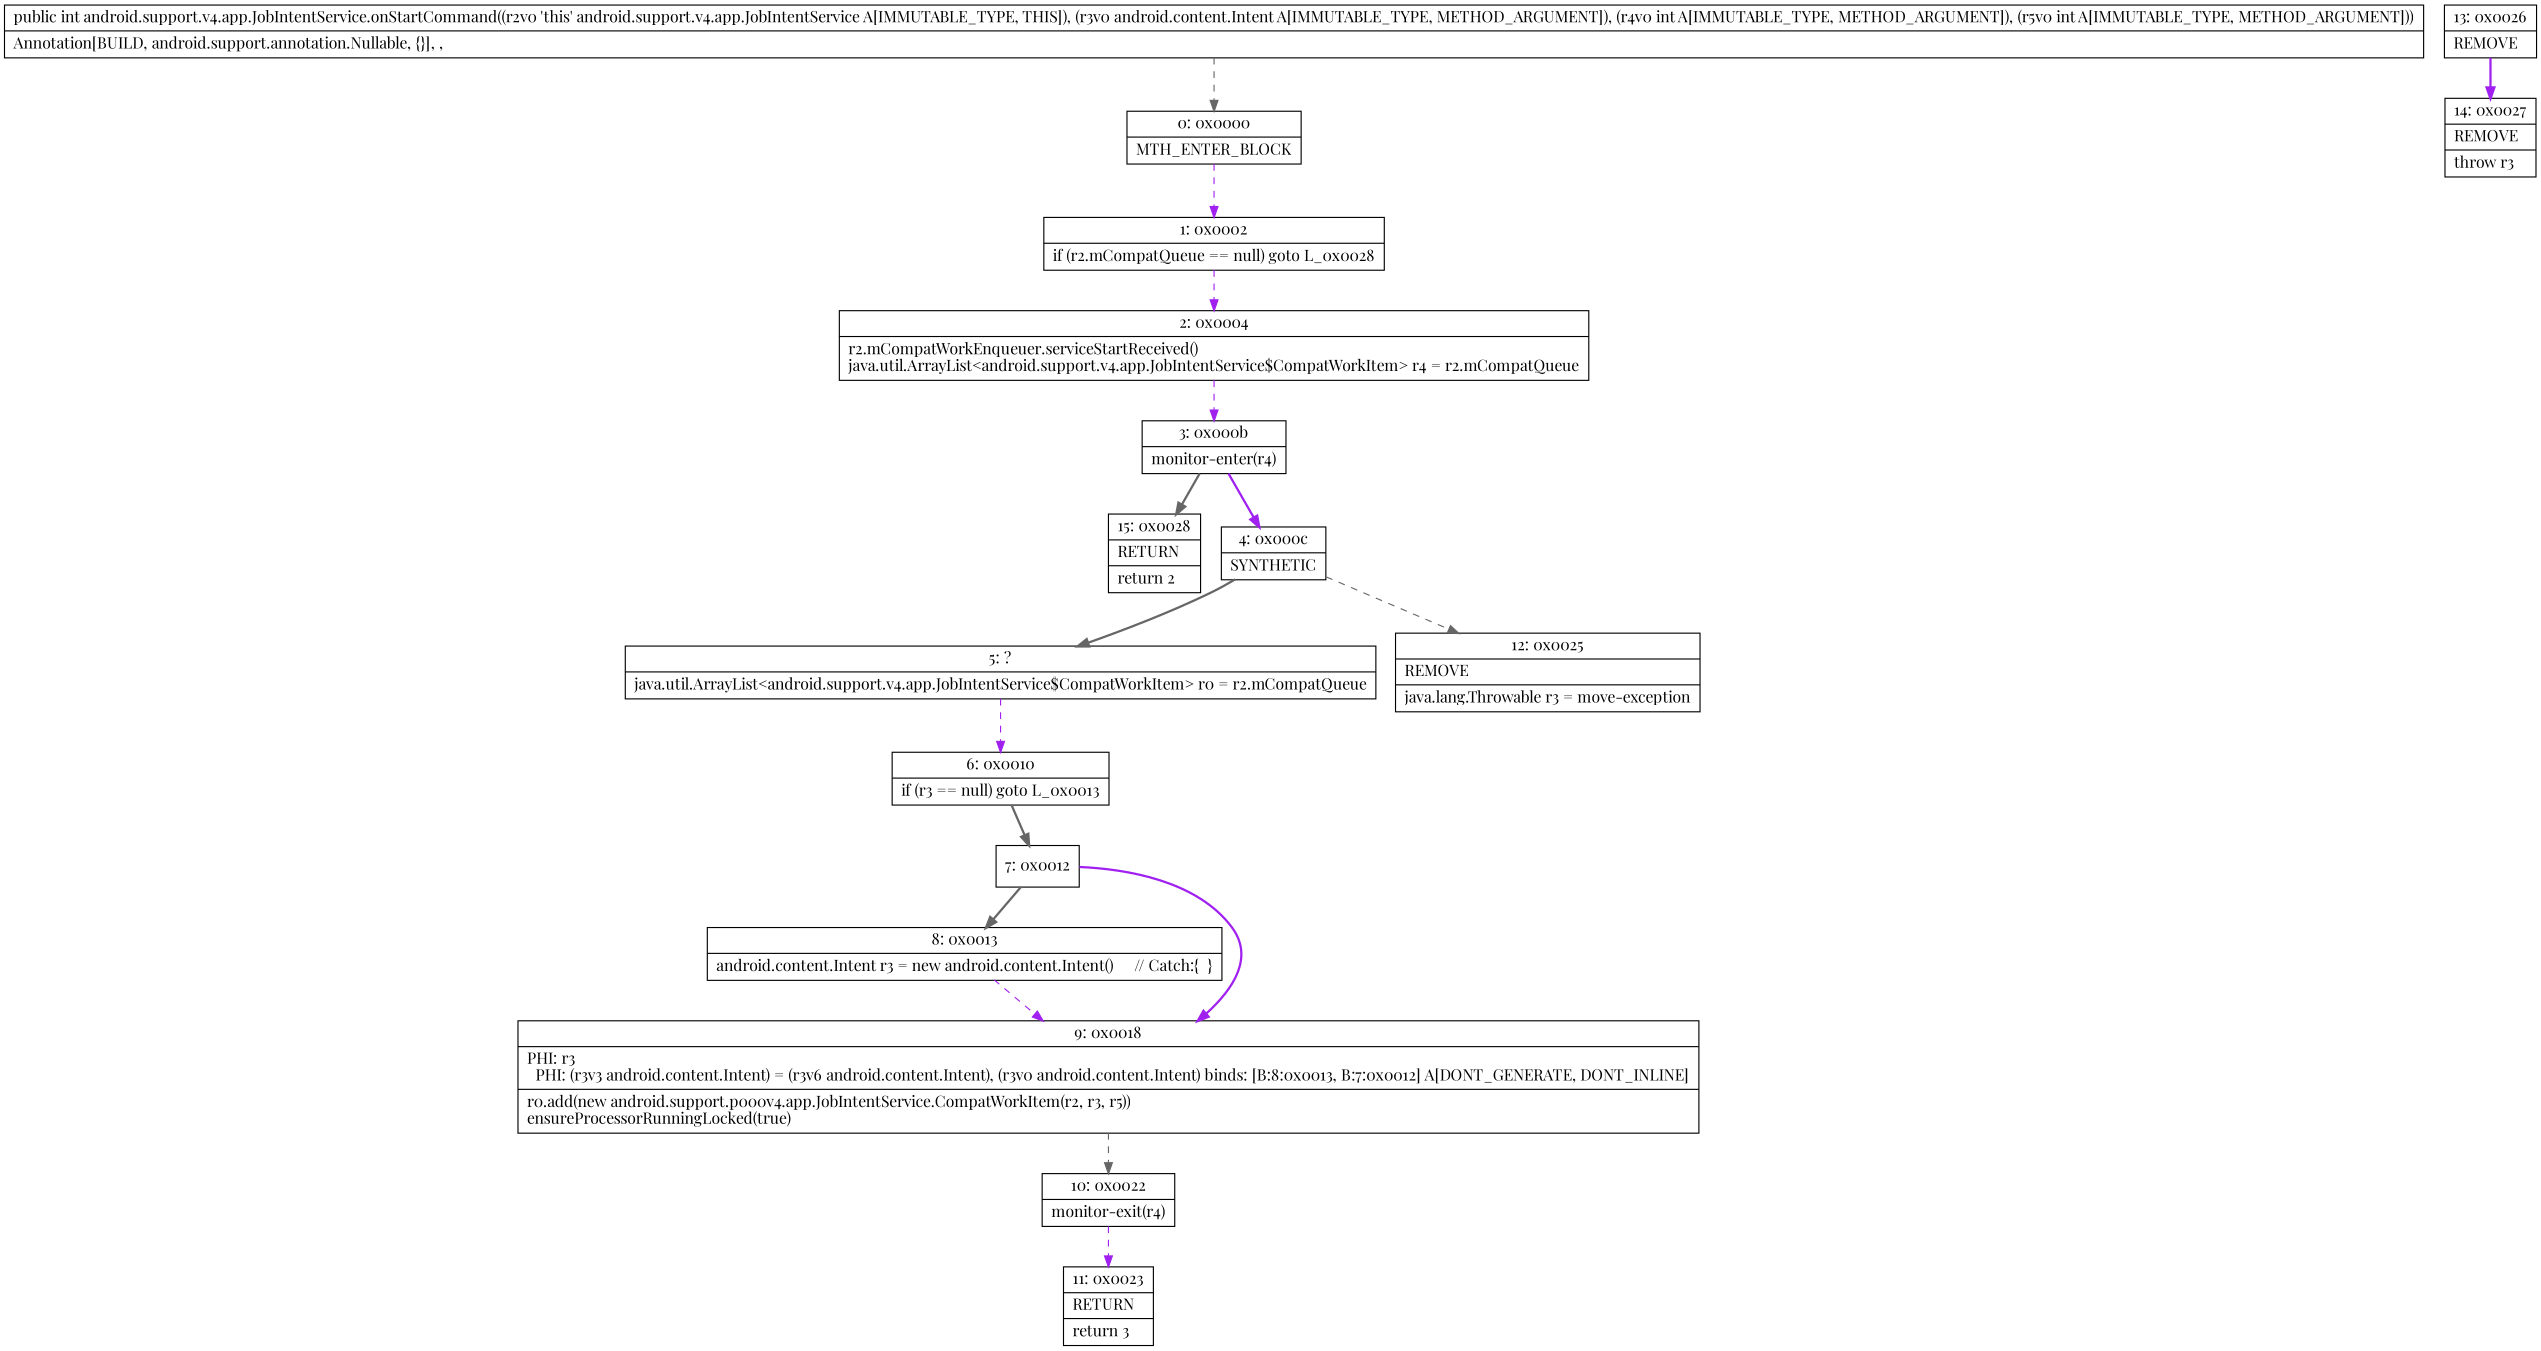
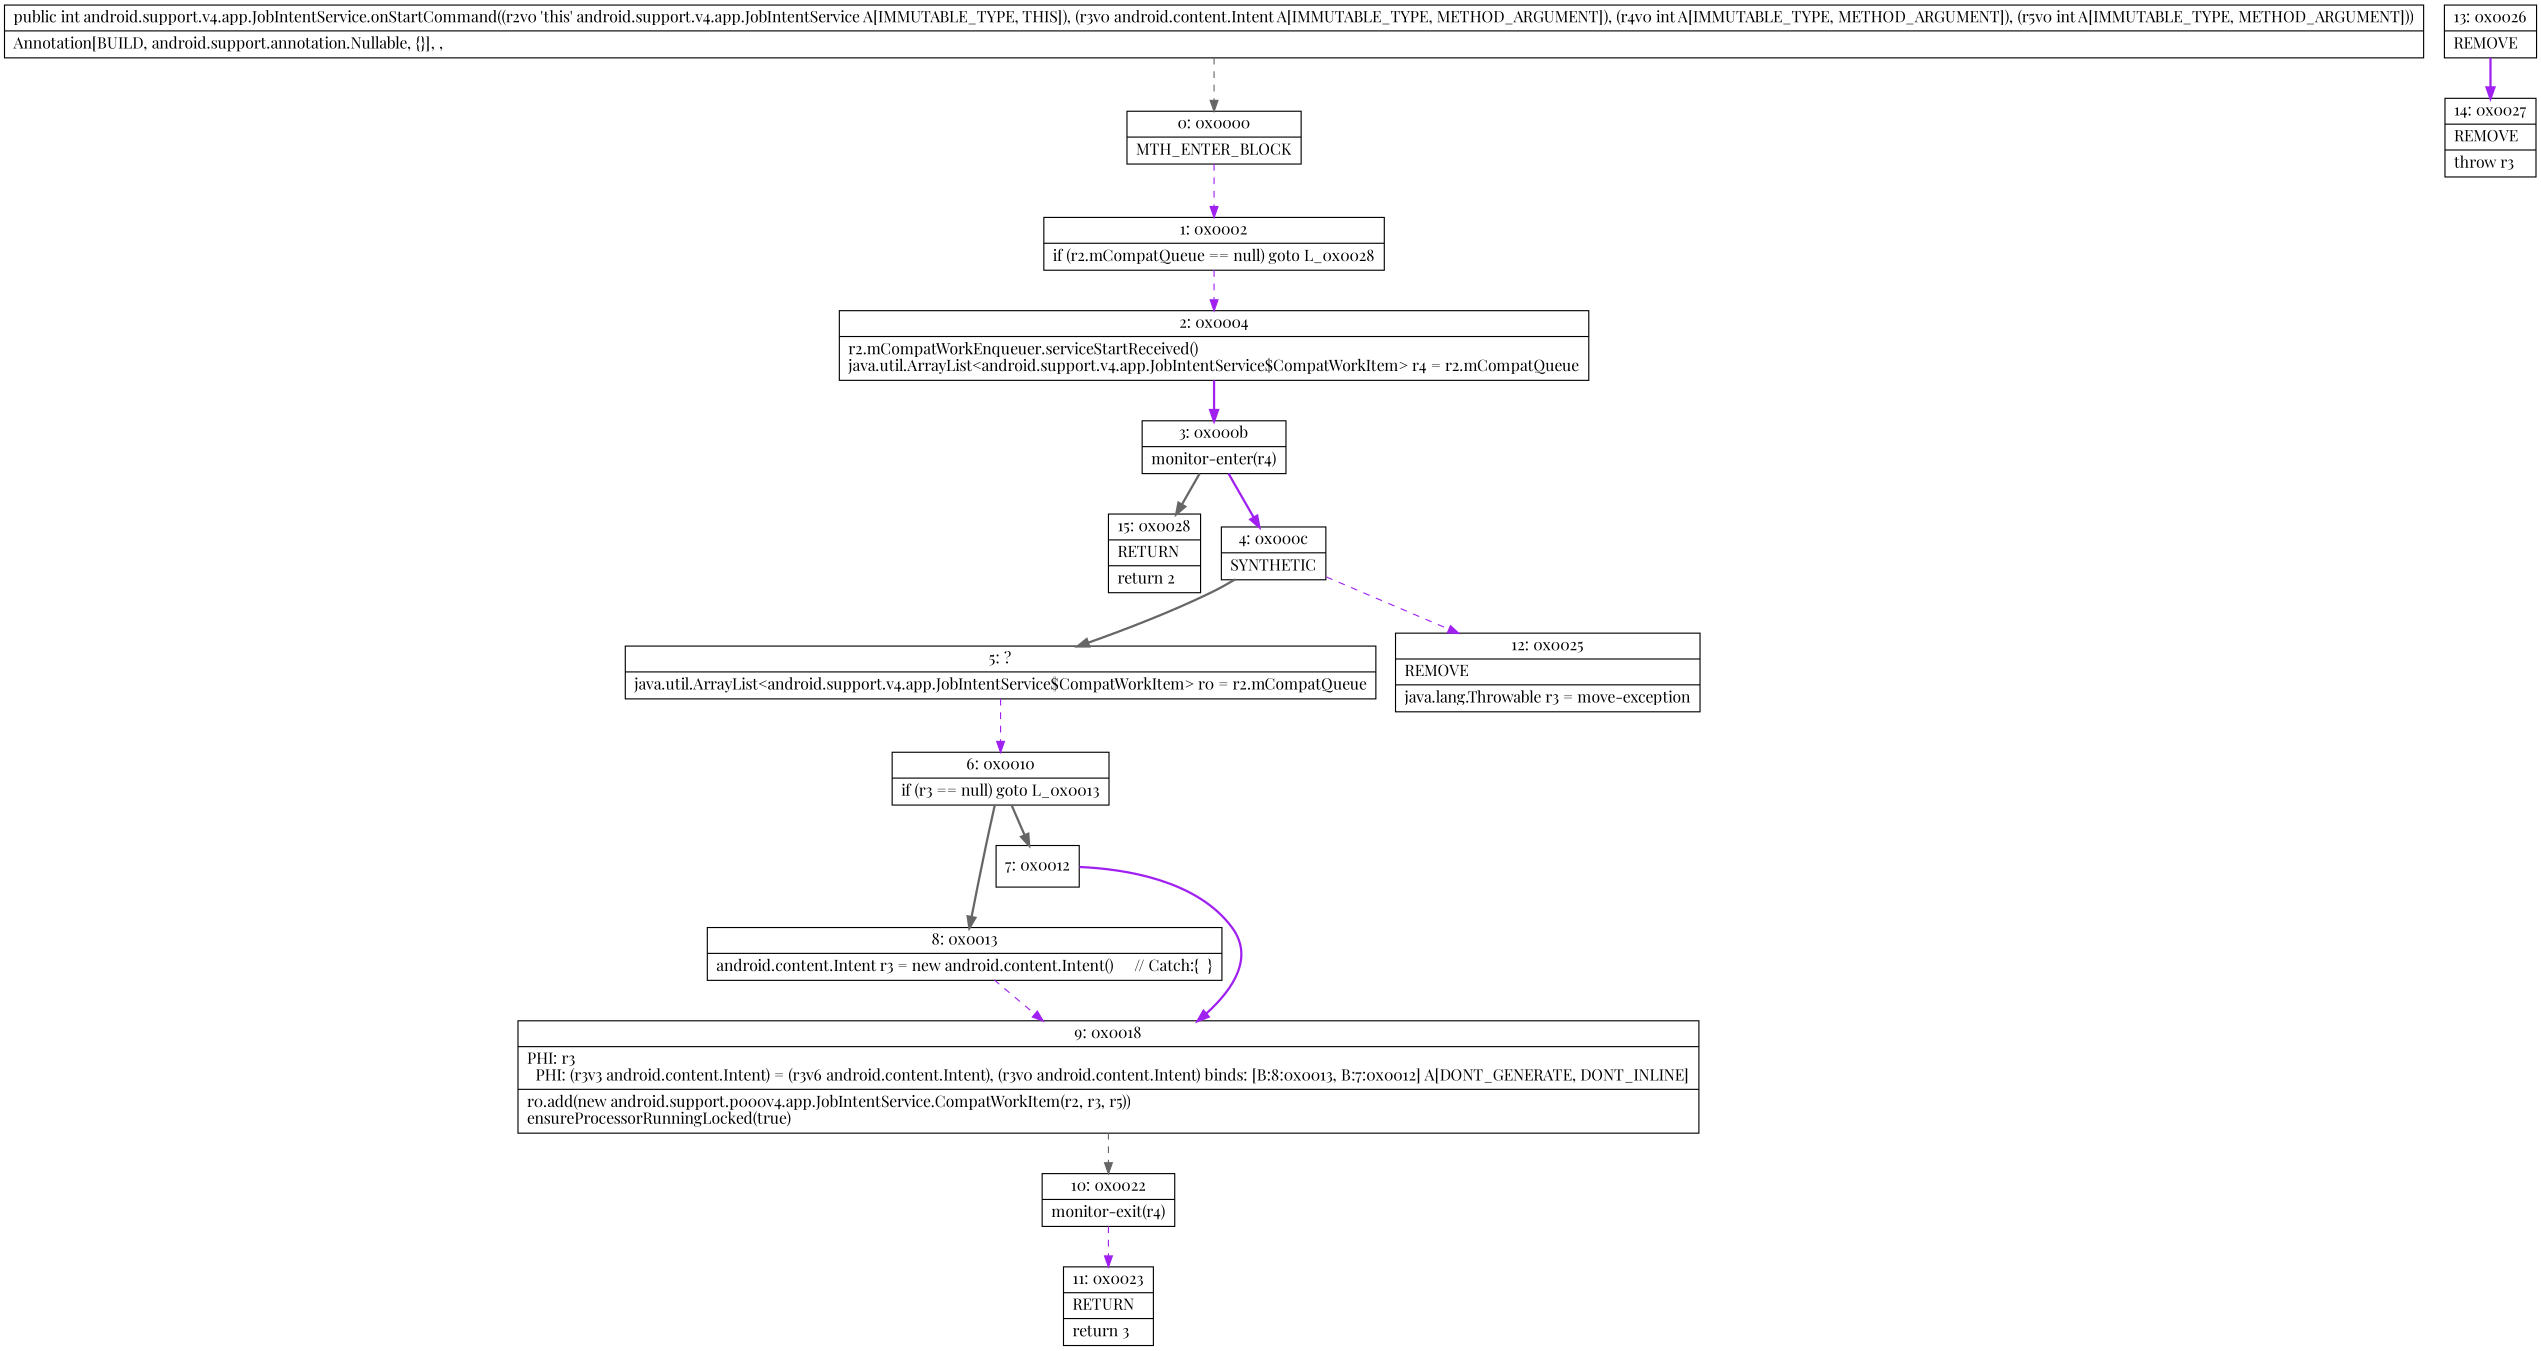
(1214, 395) -> (1214, 395)
(1388, 603) -> (1388, 603)
(1007, 903) -> (983, 861)
